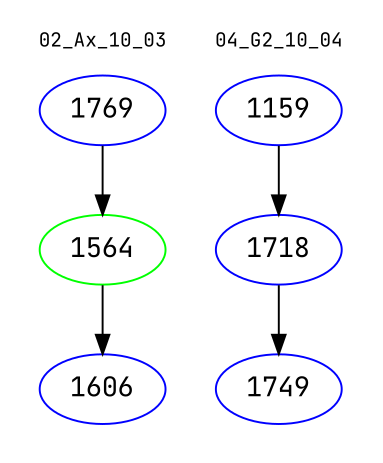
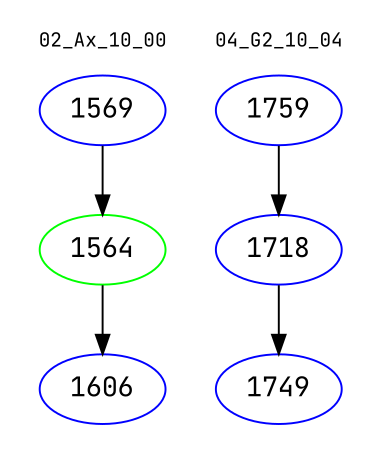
(104, 42) -> (104, 42)
(103, 110) -> (103, 110)
(279, 110) -> (279, 110)
